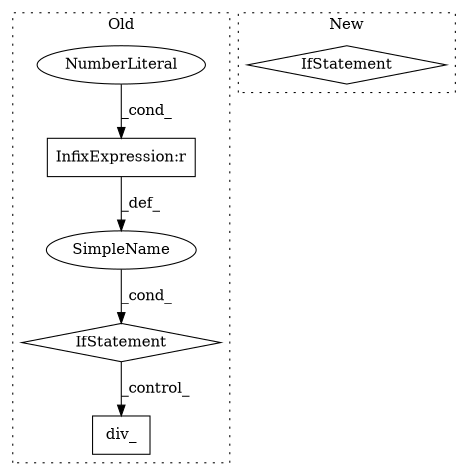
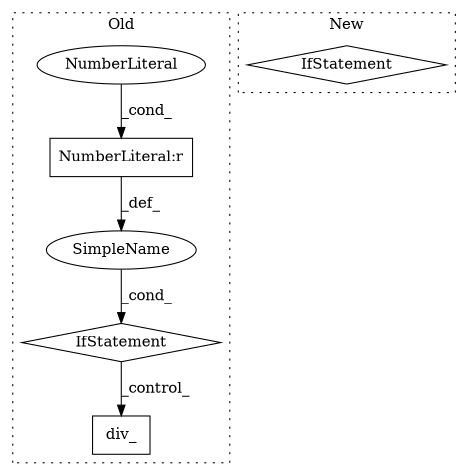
(121, 157) -> (121, 157)
